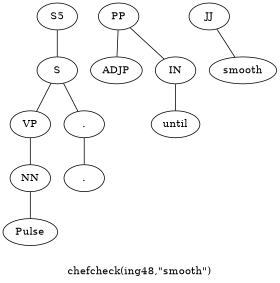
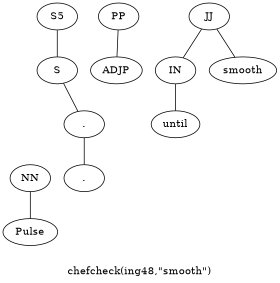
(147, 43) -> (192, 43)
(30, 124) -> none
